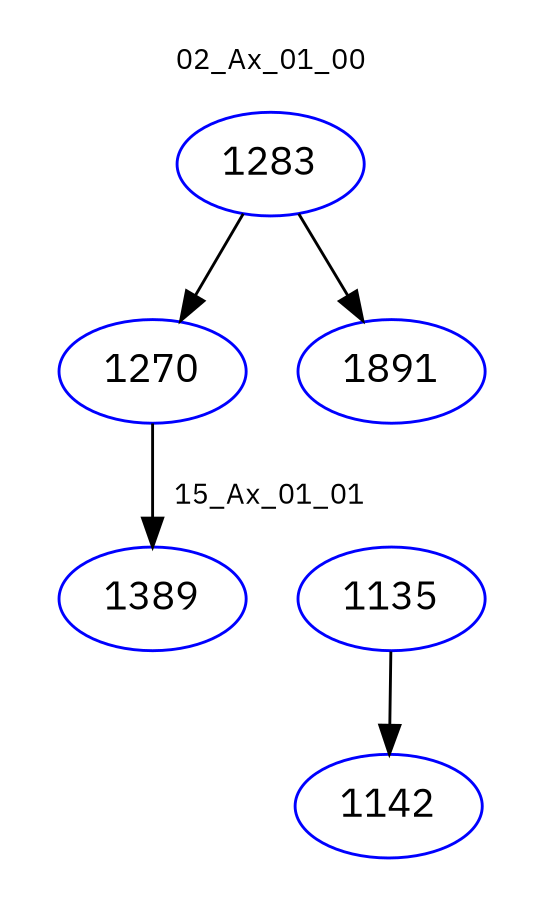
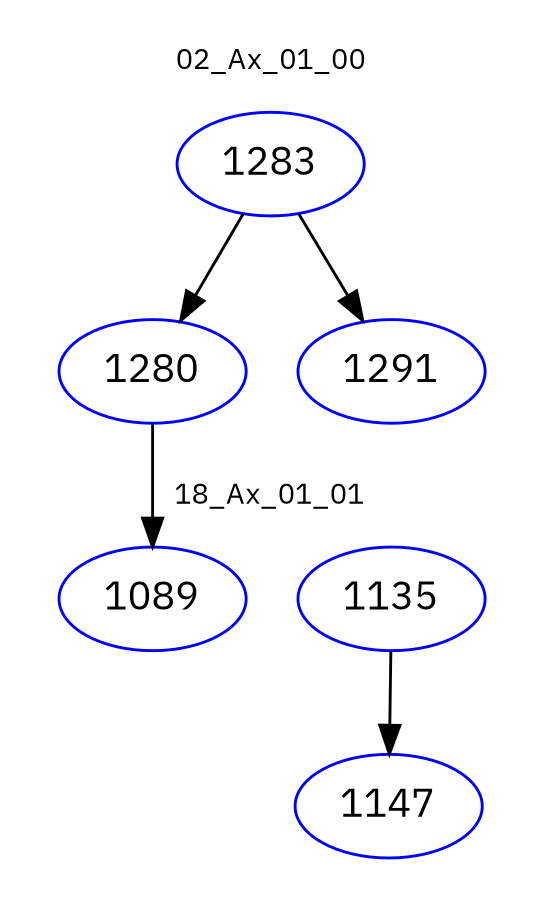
(153, 371) -> (153, 371)
(392, 371) -> (392, 371)
(271, 497) -> (271, 497)
(153, 599) -> (153, 599)
(389, 806) -> (389, 806)
